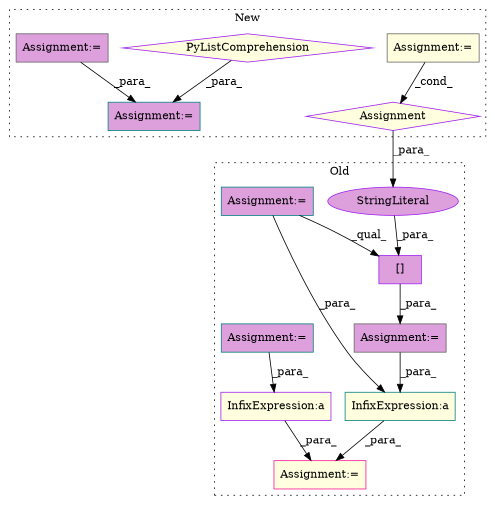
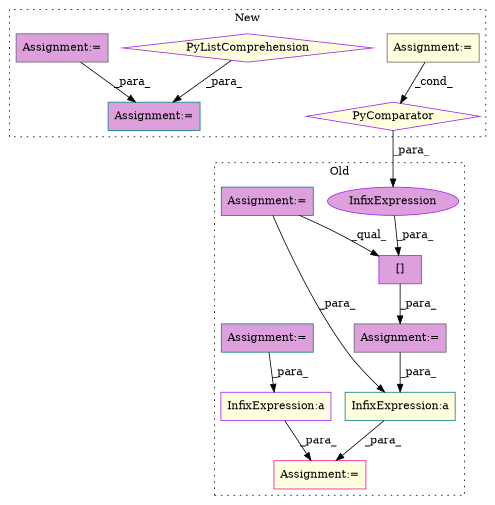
(393, 116) -> (393, 116)
(393, 201) -> (393, 201)
